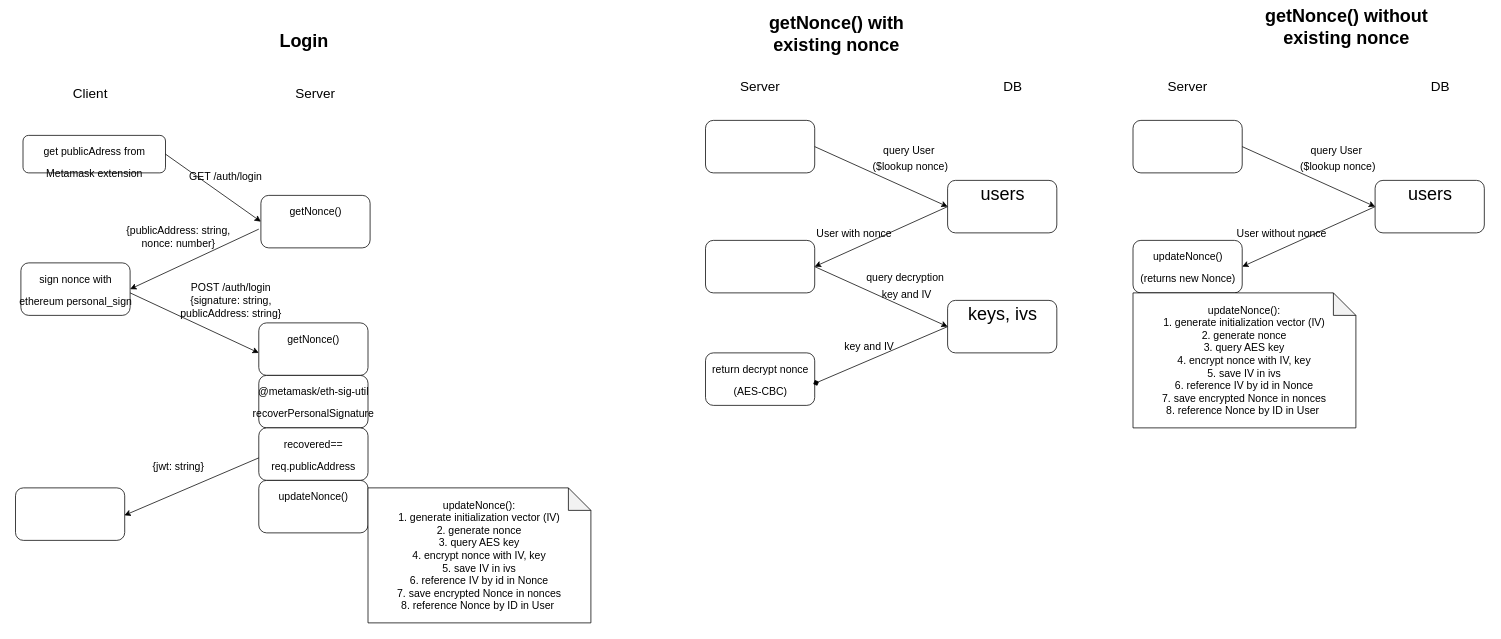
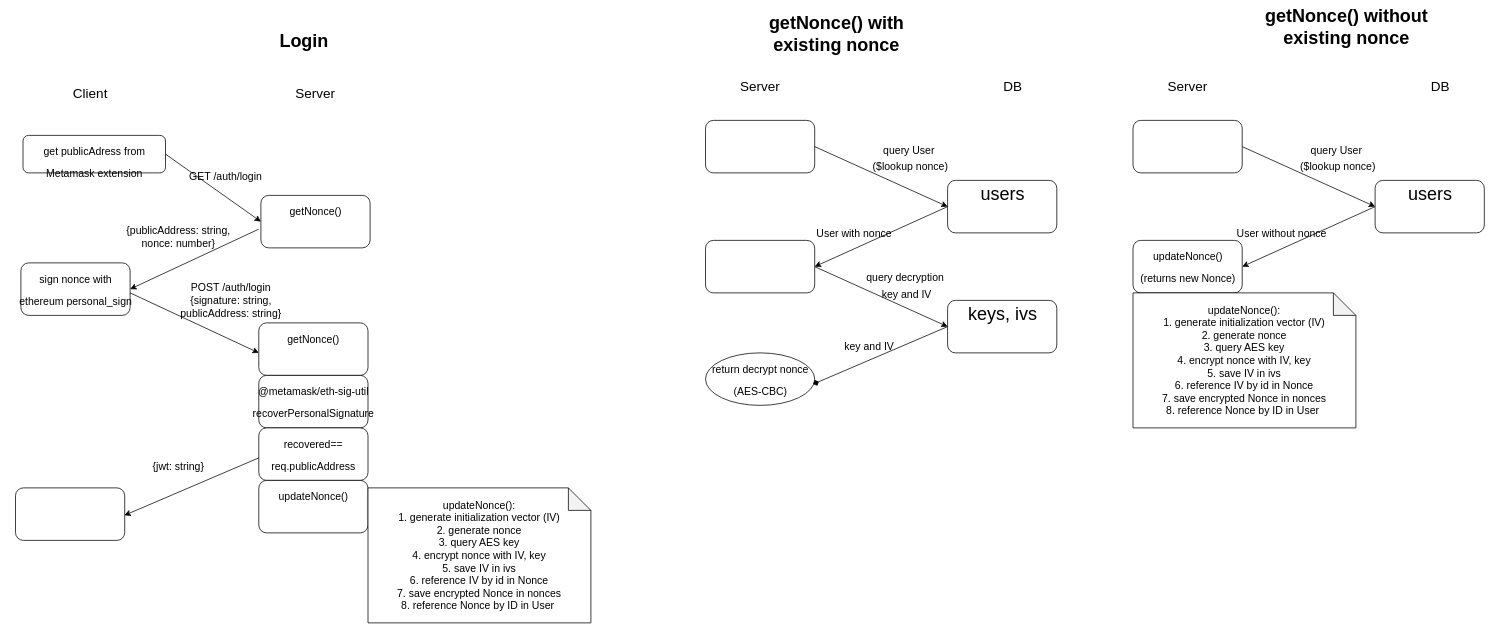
(760, 379) -> (760, 379)
